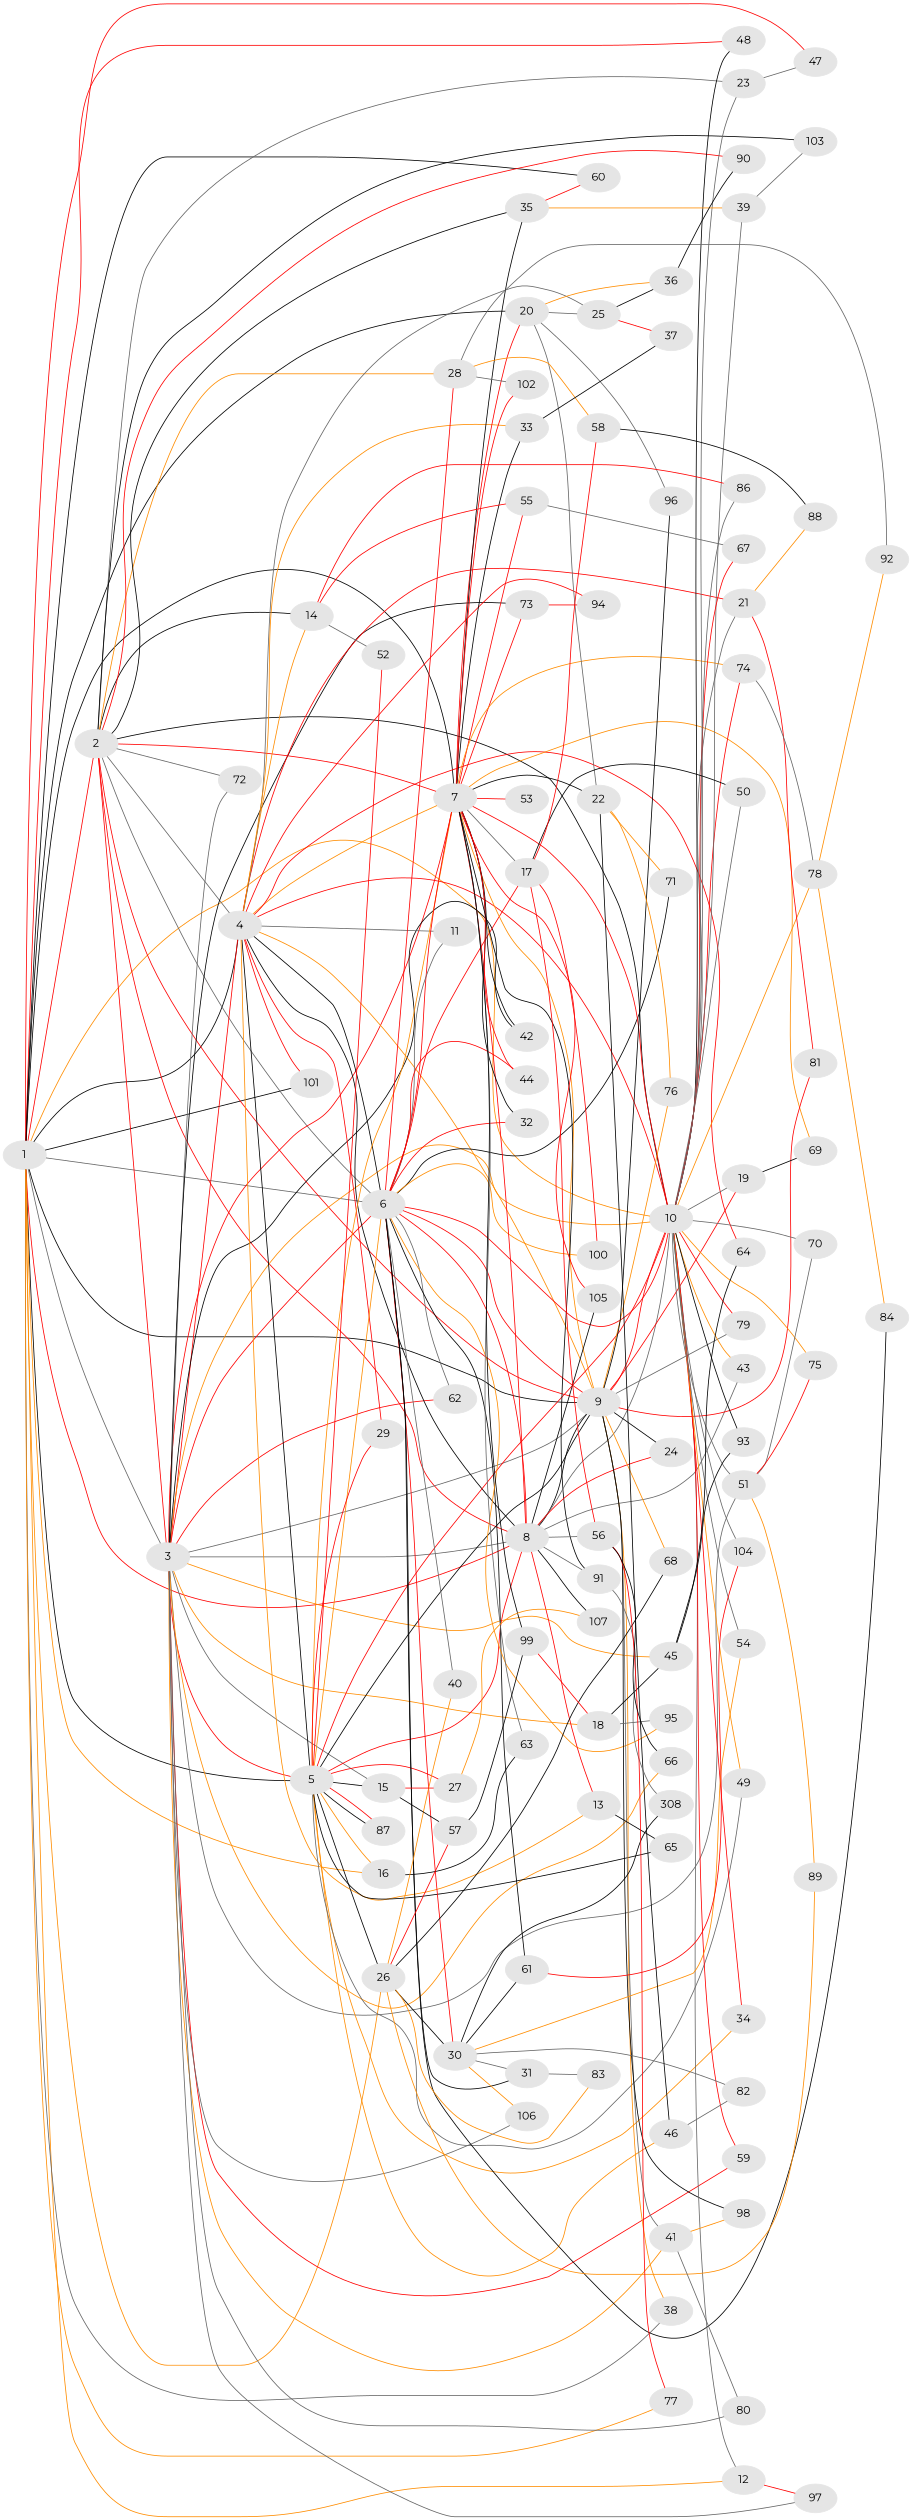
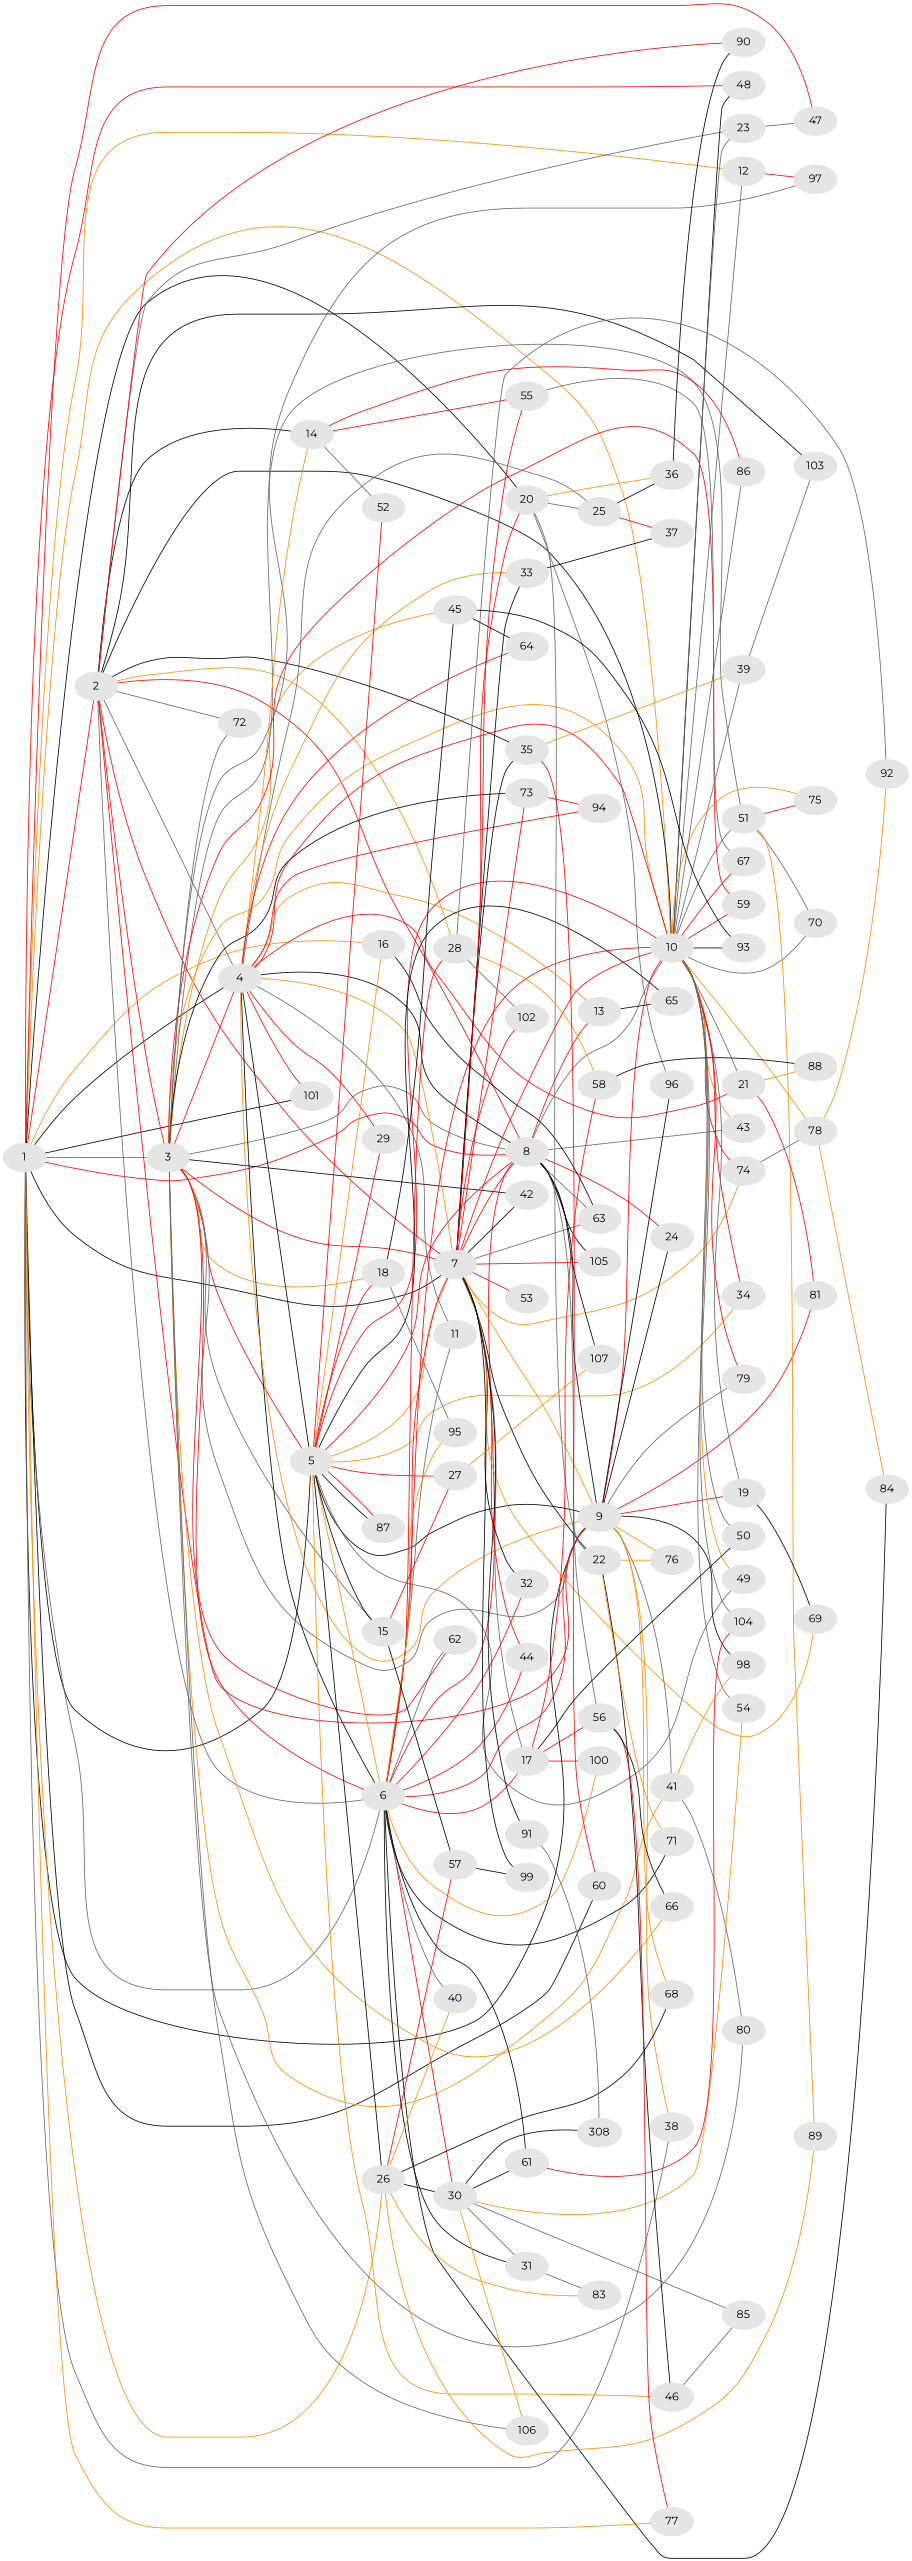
(563, 1558) -> (563, 1186)
(569, 1691) -> (346, 1335)
(744, 2092) -> (744, 2315)
